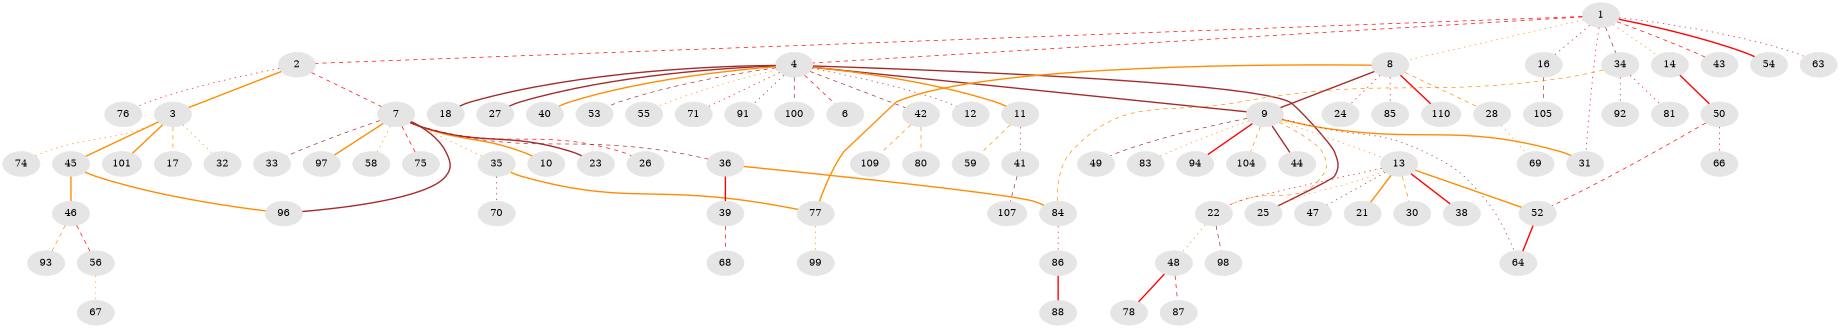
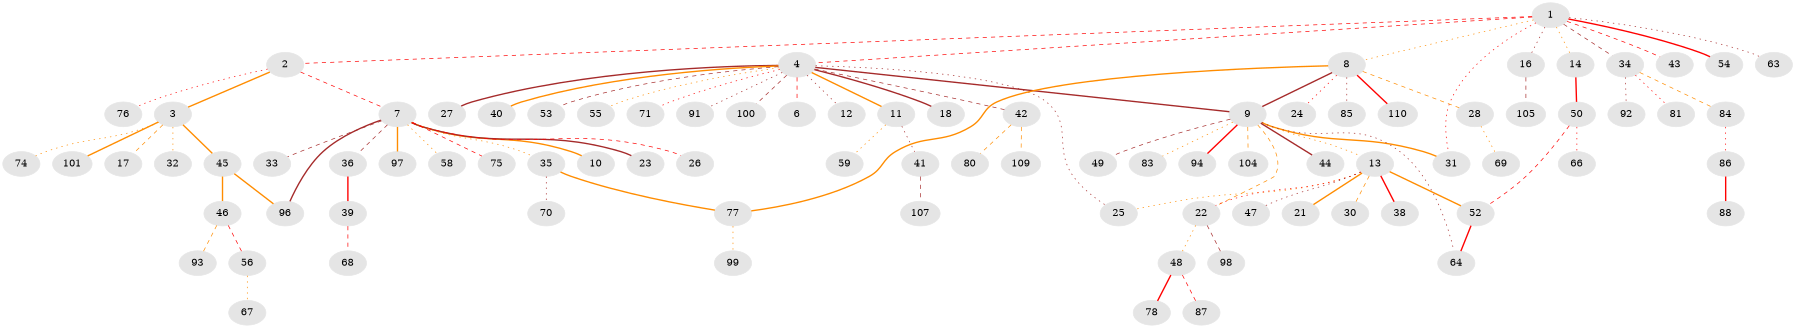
(1130, 81) -> (986, 81)
(996, 139) -> (870, 139)
(895, 182) -> none
